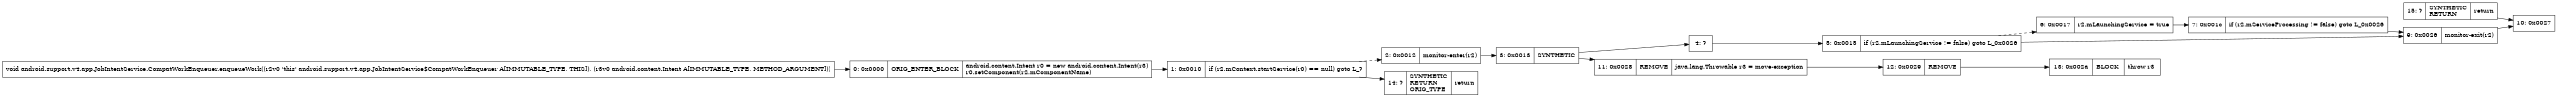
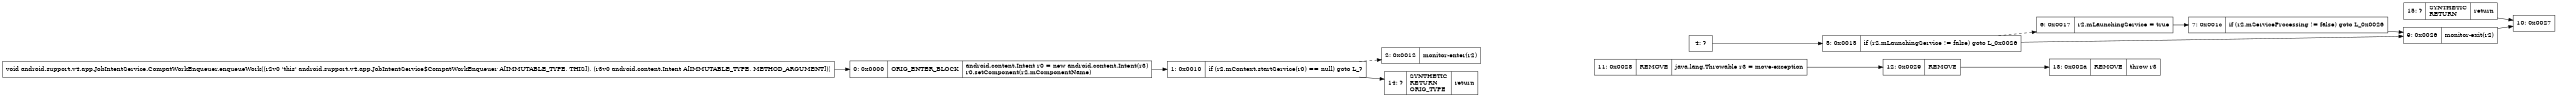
(1538, 56) -> none
(2107, 67) -> (2108, 67)
